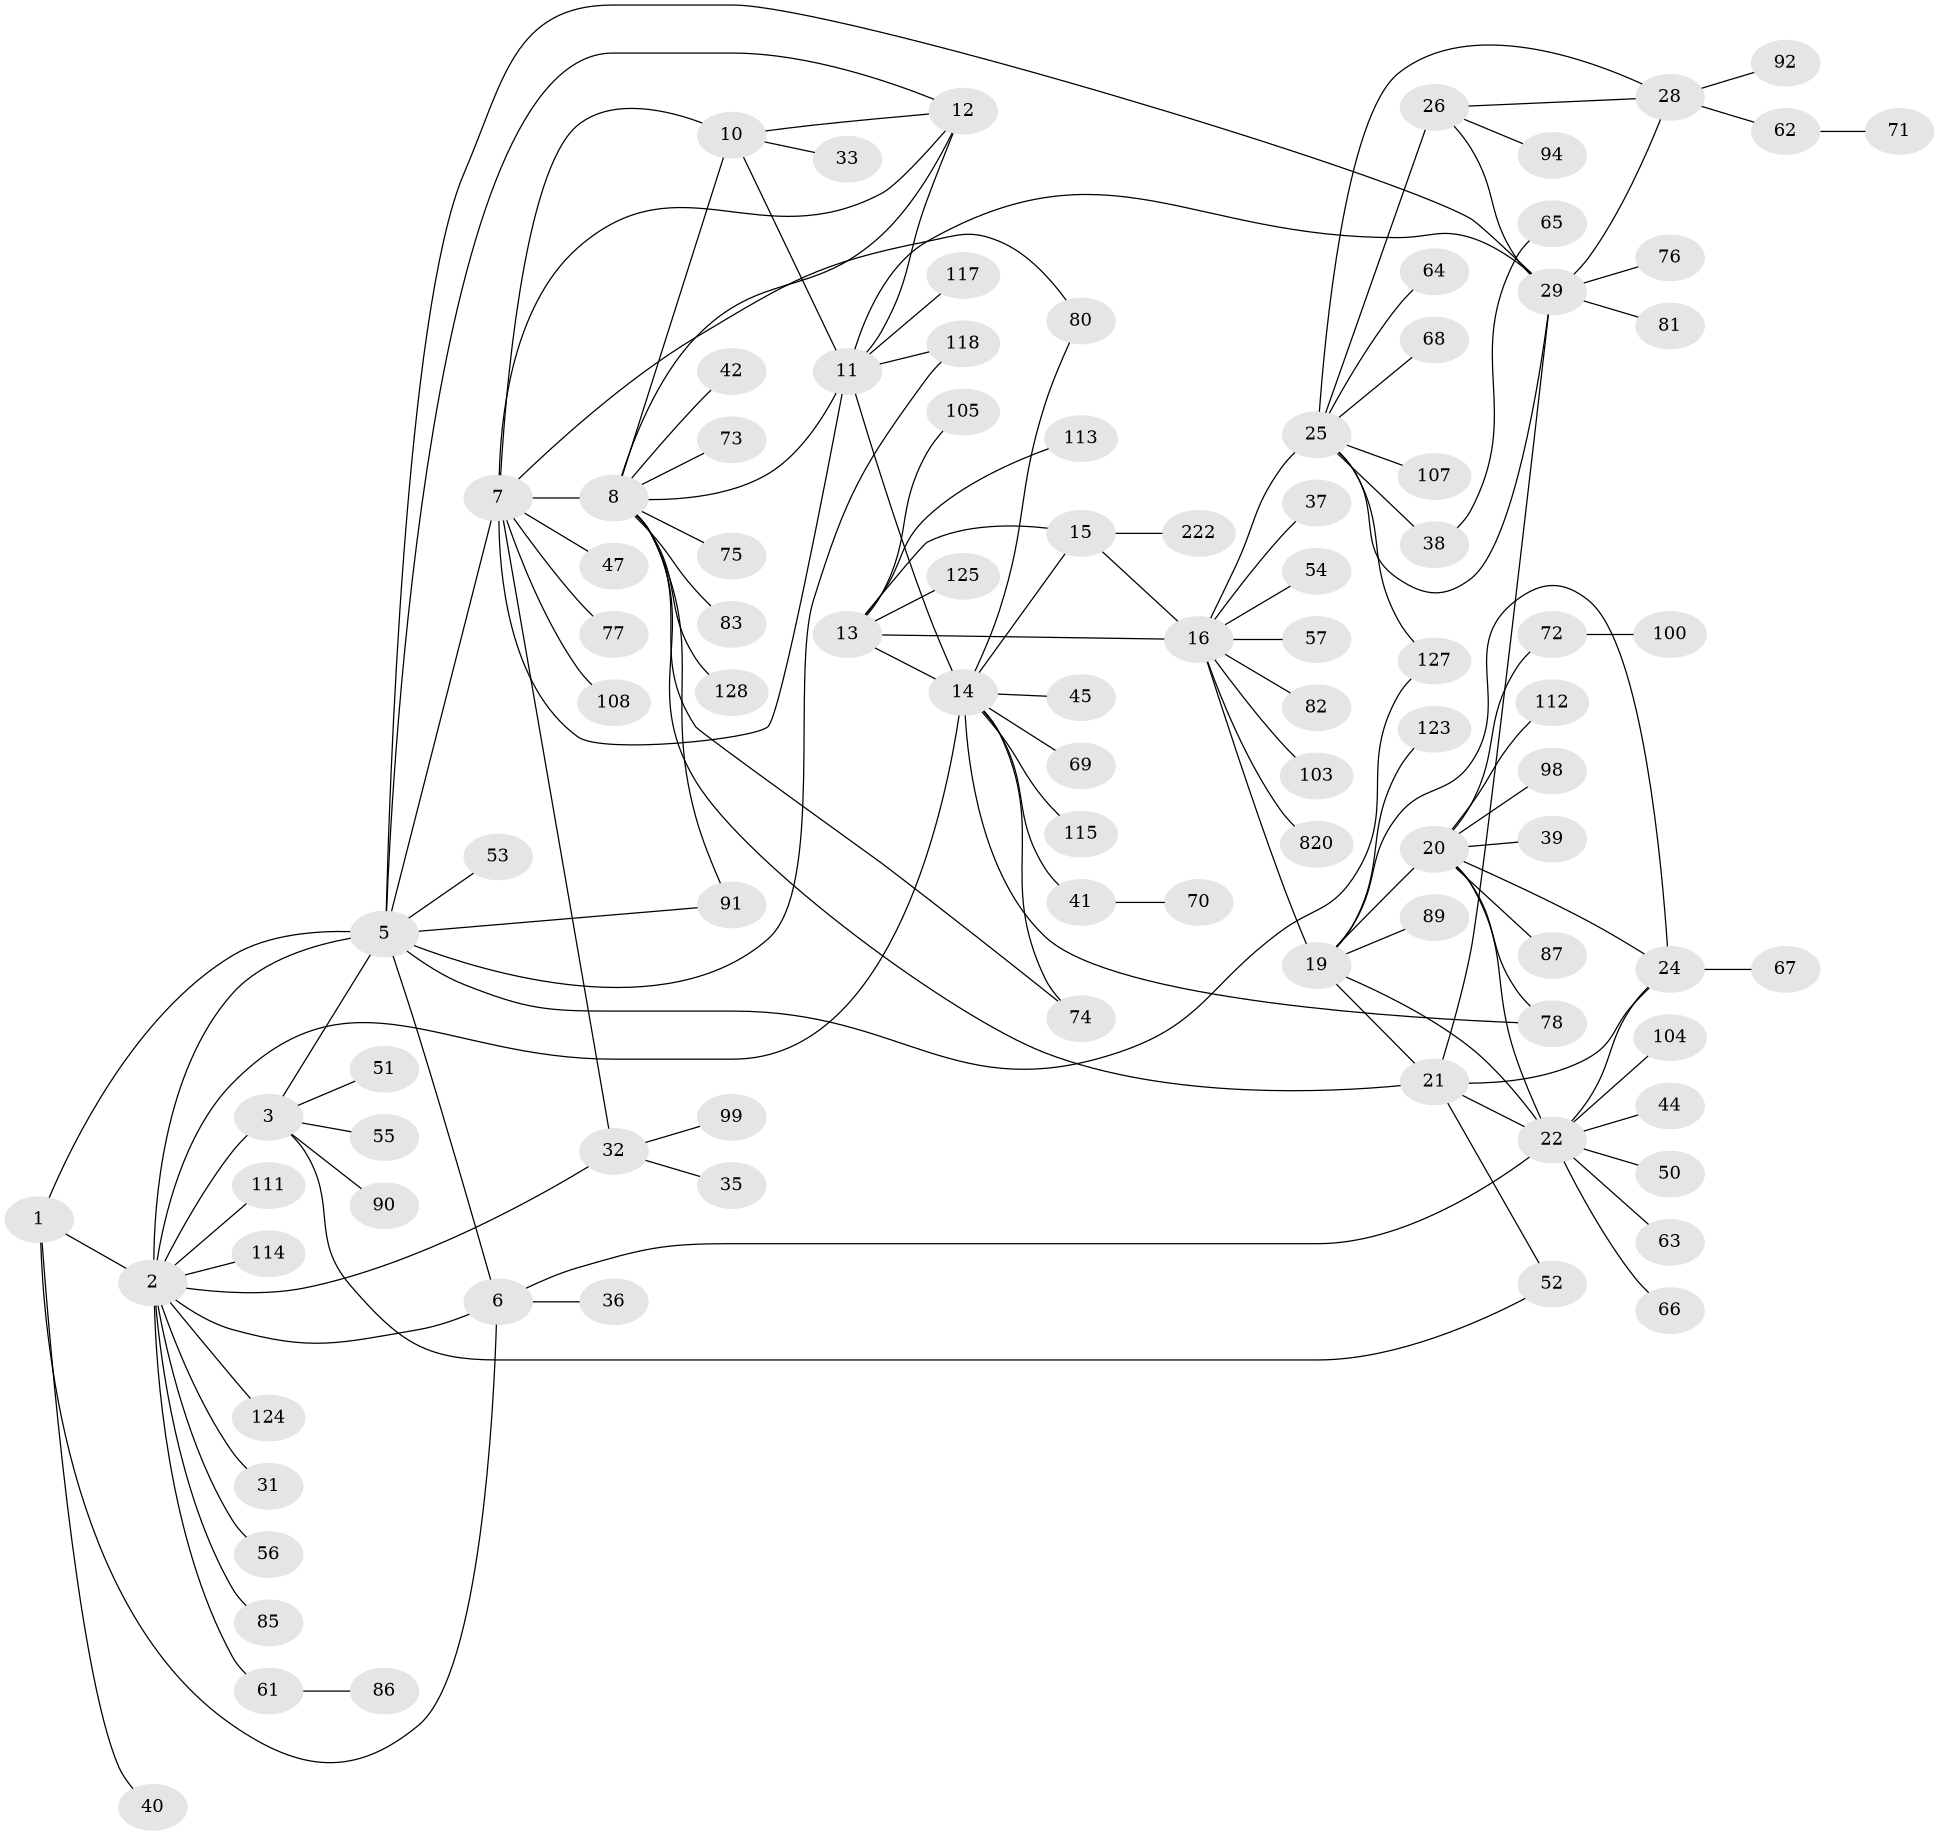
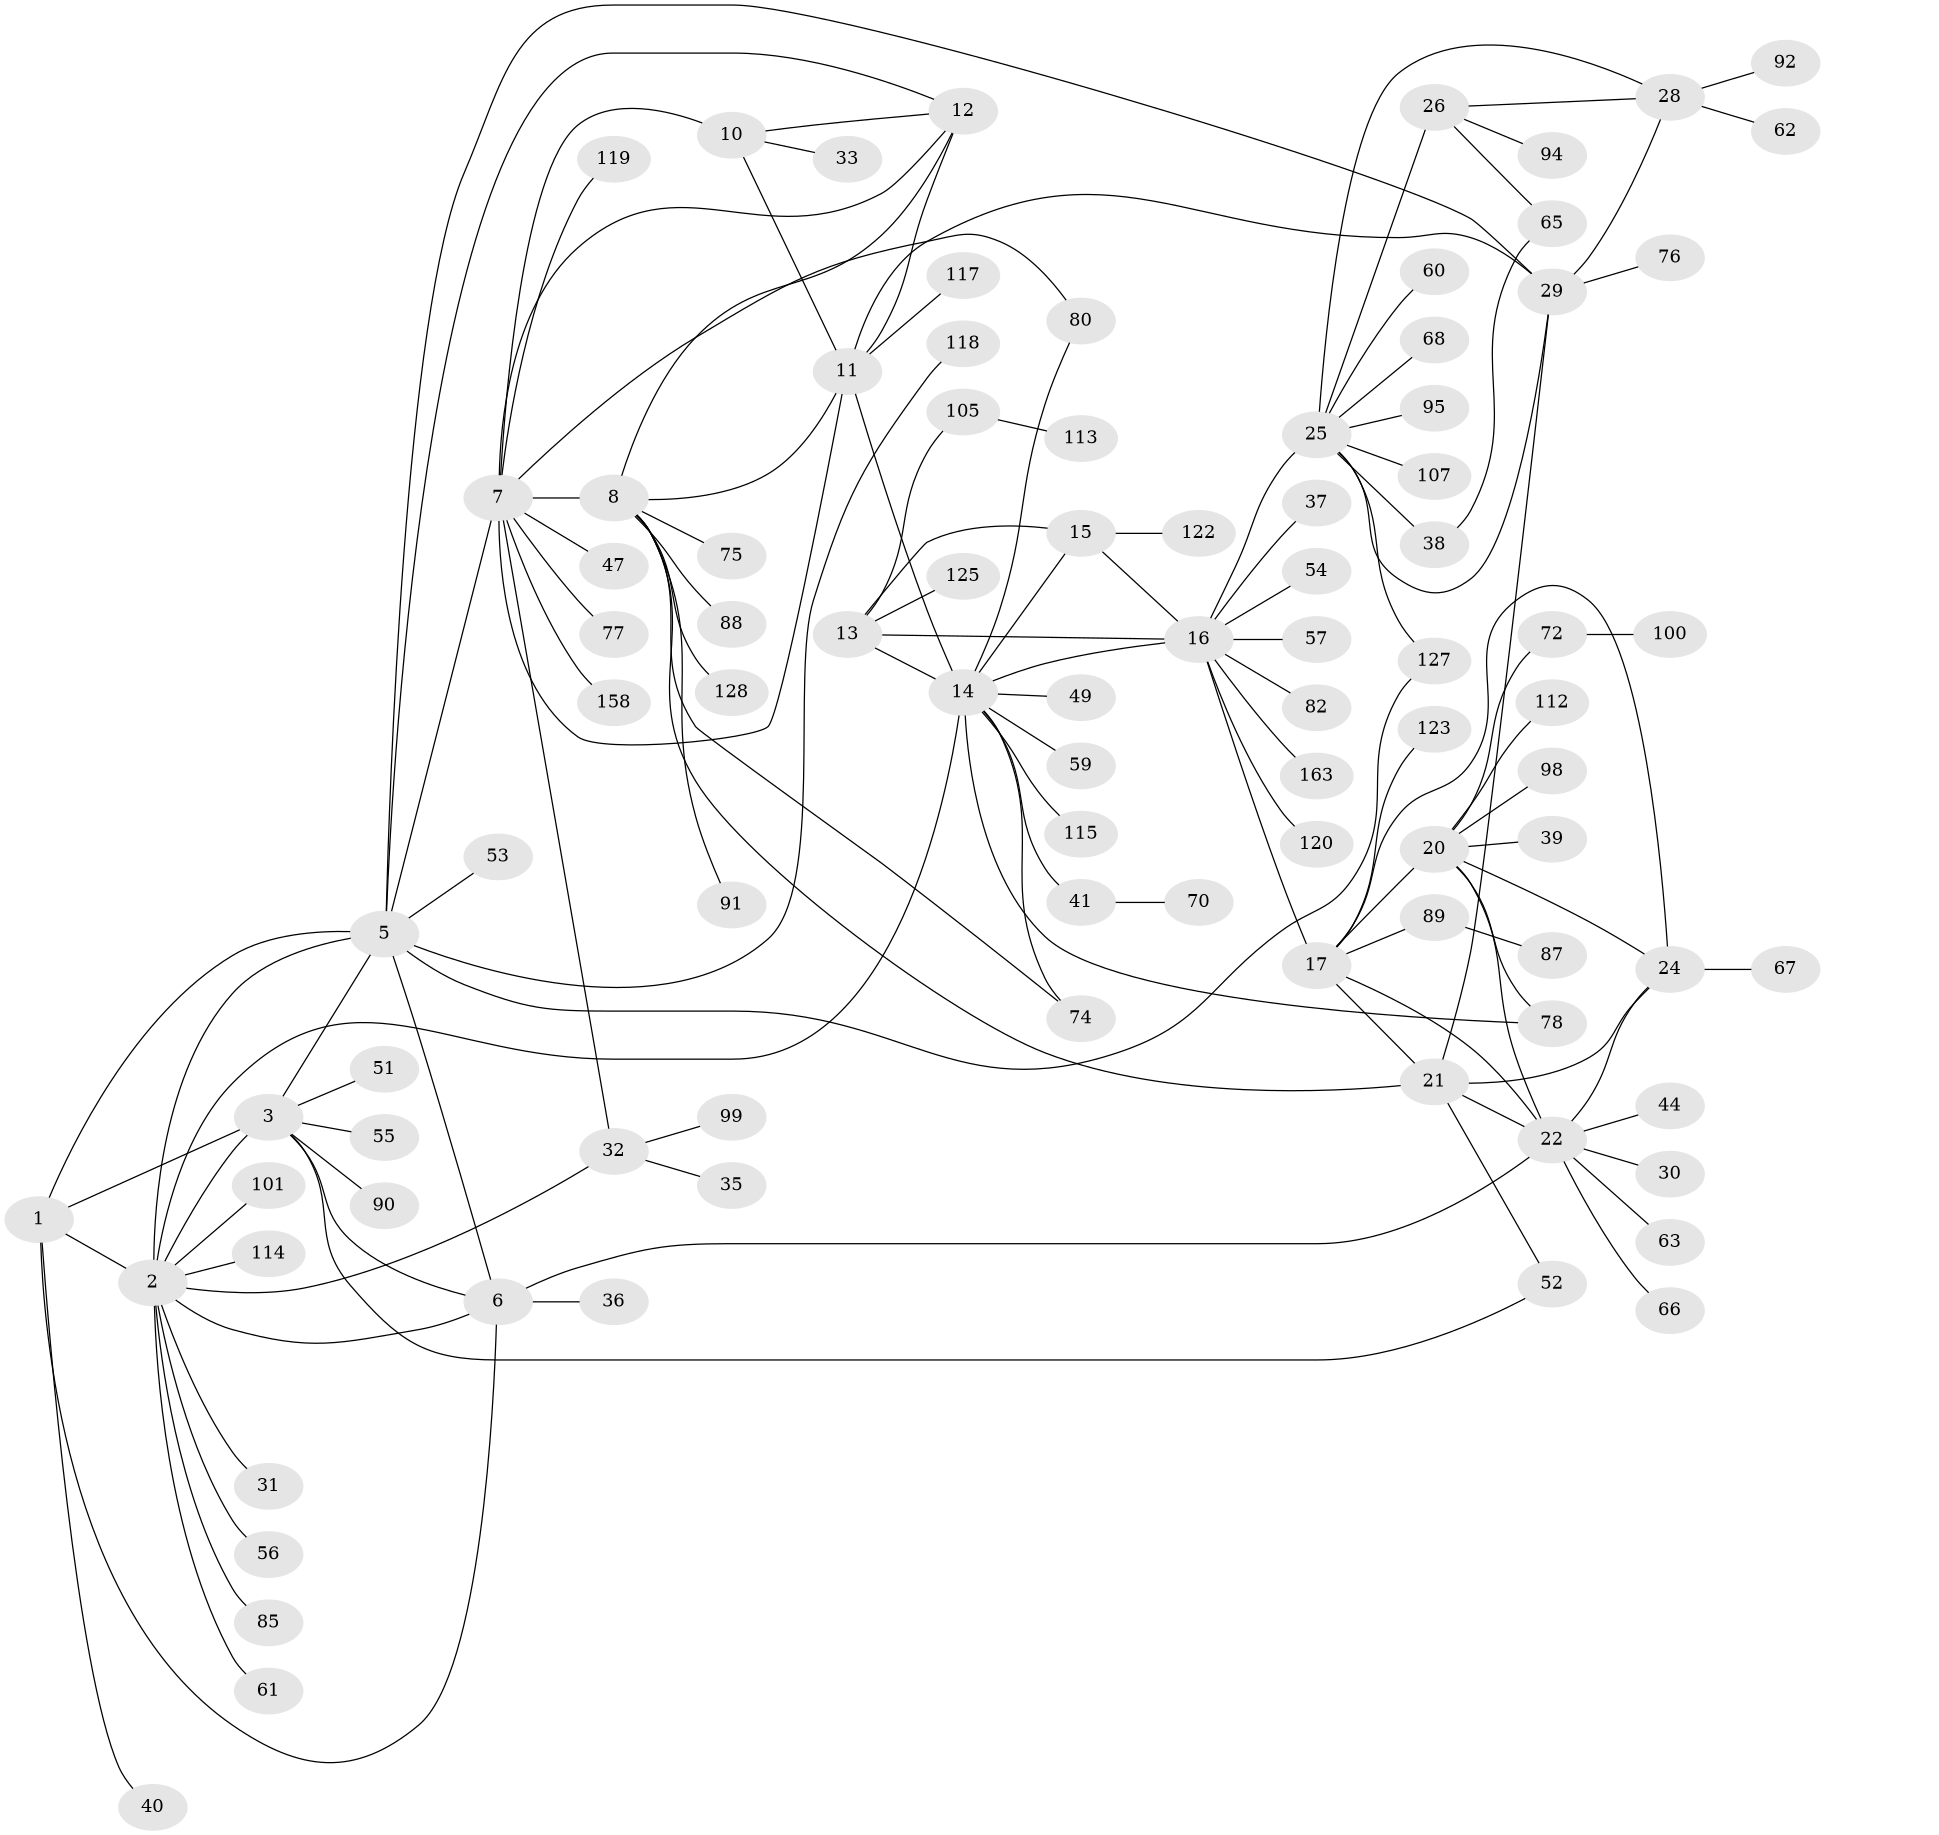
(1899, 131) -> none
none -> (614, 159)
(1492, 201) -> (1493, 166)
(1435, 272) -> (1435, 272)
(673, 317) -> none
(1670, 326) -> none
(904, 358) -> none
(732, 372) -> none
none -> (1435, 408)
(732, 440) -> none
(936, 509) -> (1022, 425)
(1199, 533) -> (1199, 533)
(732, 624) -> (732, 624)
none -> (1078, 656)
(1081, 698) -> (1081, 698)
(614, 703) -> (614, 703)
(1081, 766) -> (1081, 766)
(1317, 776) -> (1317, 776)
(1317, 844) -> (1317, 844)
(1493, 903) -> (1484, 933)
(558, 919) -> none
(1317, 966) -> (1317, 966)
(1670, 1038) -> none
none -> (150, 1170)
(1670, 1174) -> (1670, 1174)
(269, 1186) -> (269, 1186)
none -> (353, 1242)
(269, 1418) -> none
(384, 1691) -> none
